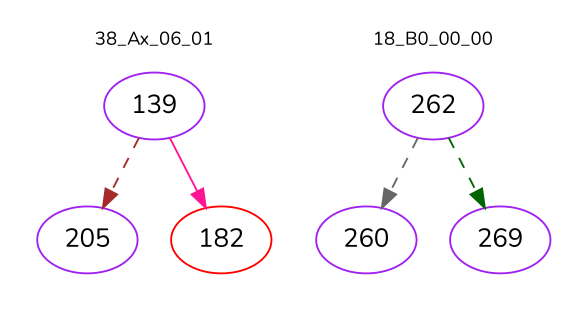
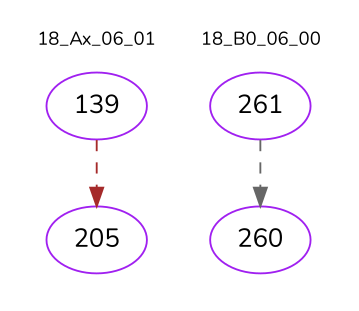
(154, 40) -> (97, 40)
(433, 40) -> (261, 40)
(433, 106) -> (260, 106)
(221, 240) -> none
(500, 240) -> none
